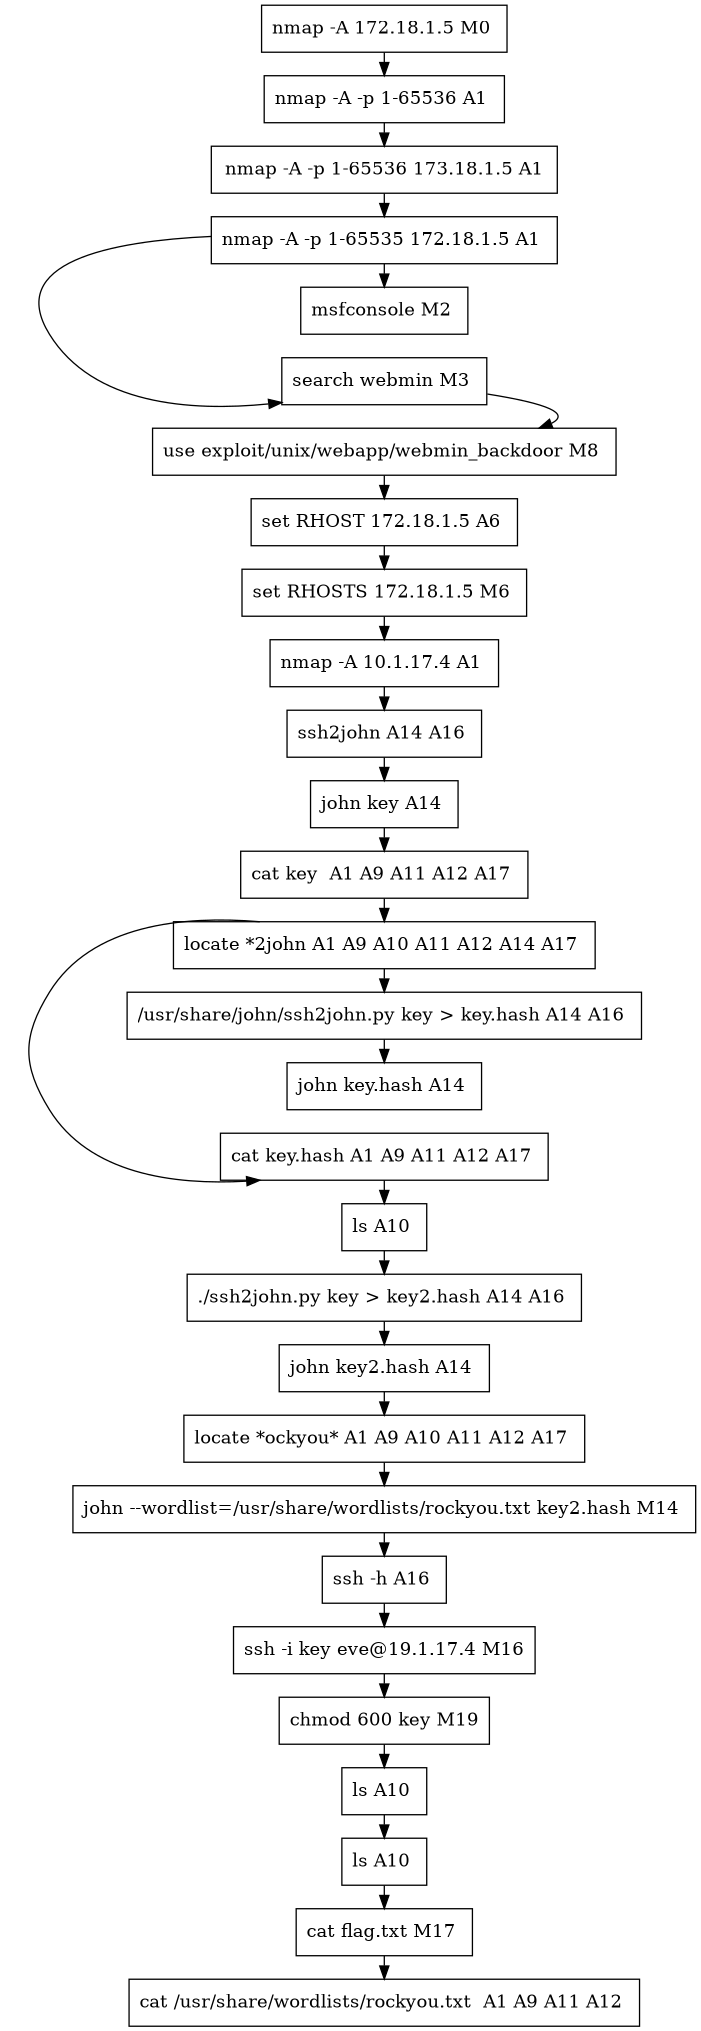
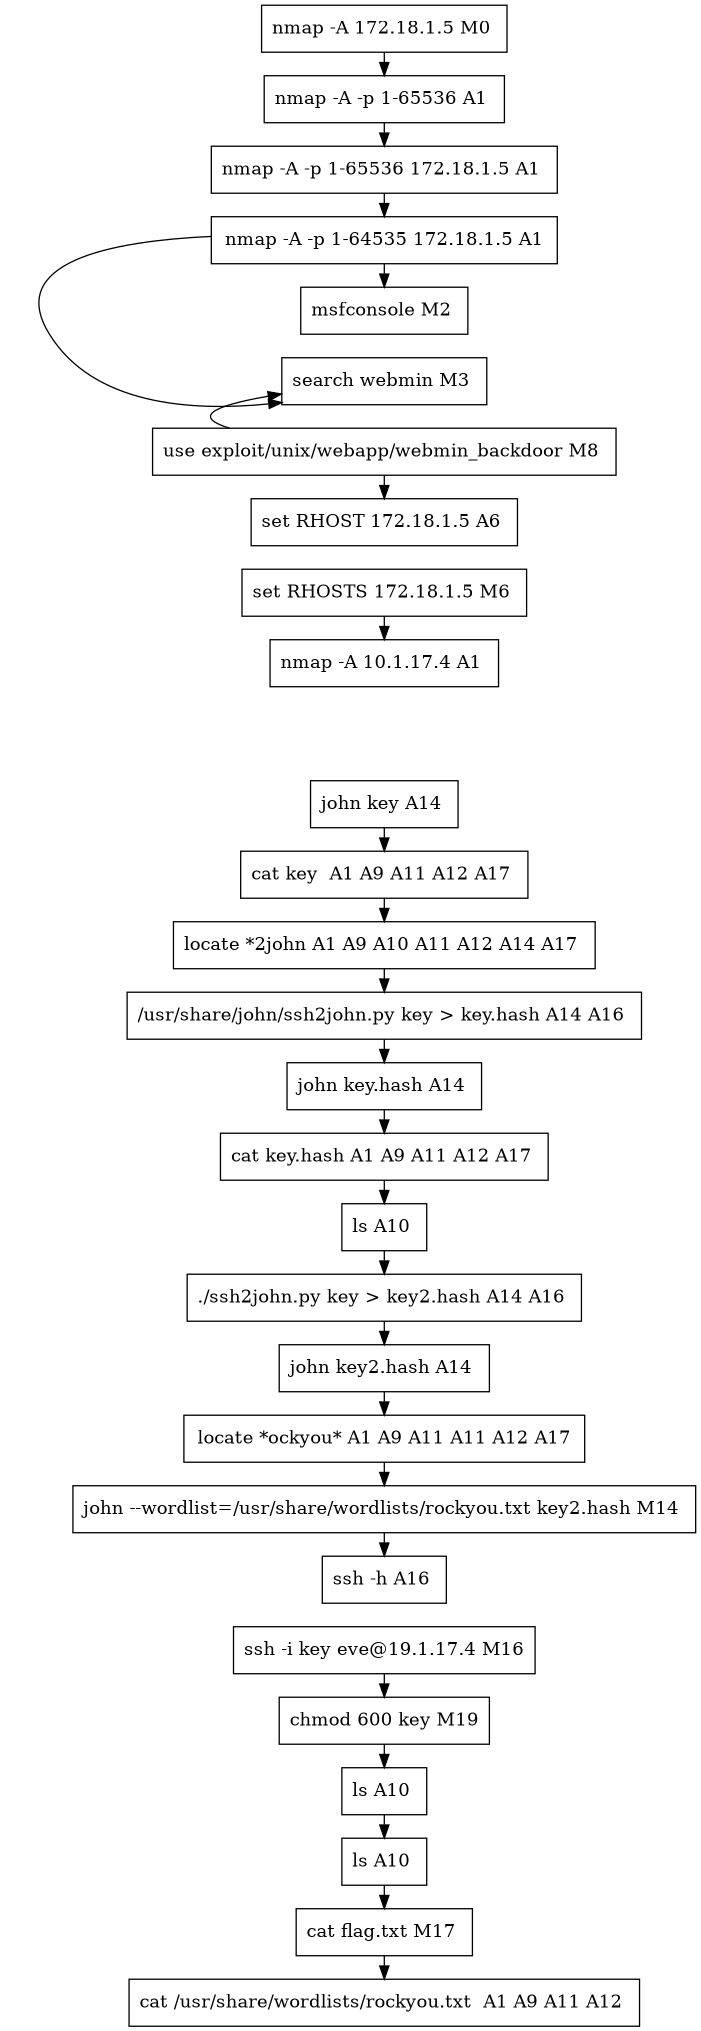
(384, 170) -> (384, 170)
(384, 240) -> (384, 240)
(529, 402) -> (212, 414)
(384, 551) -> none
(384, 734) -> none
(29, 1044) -> (384, 1115)
(384, 1439) -> (384, 1439)
(384, 1608) -> none
